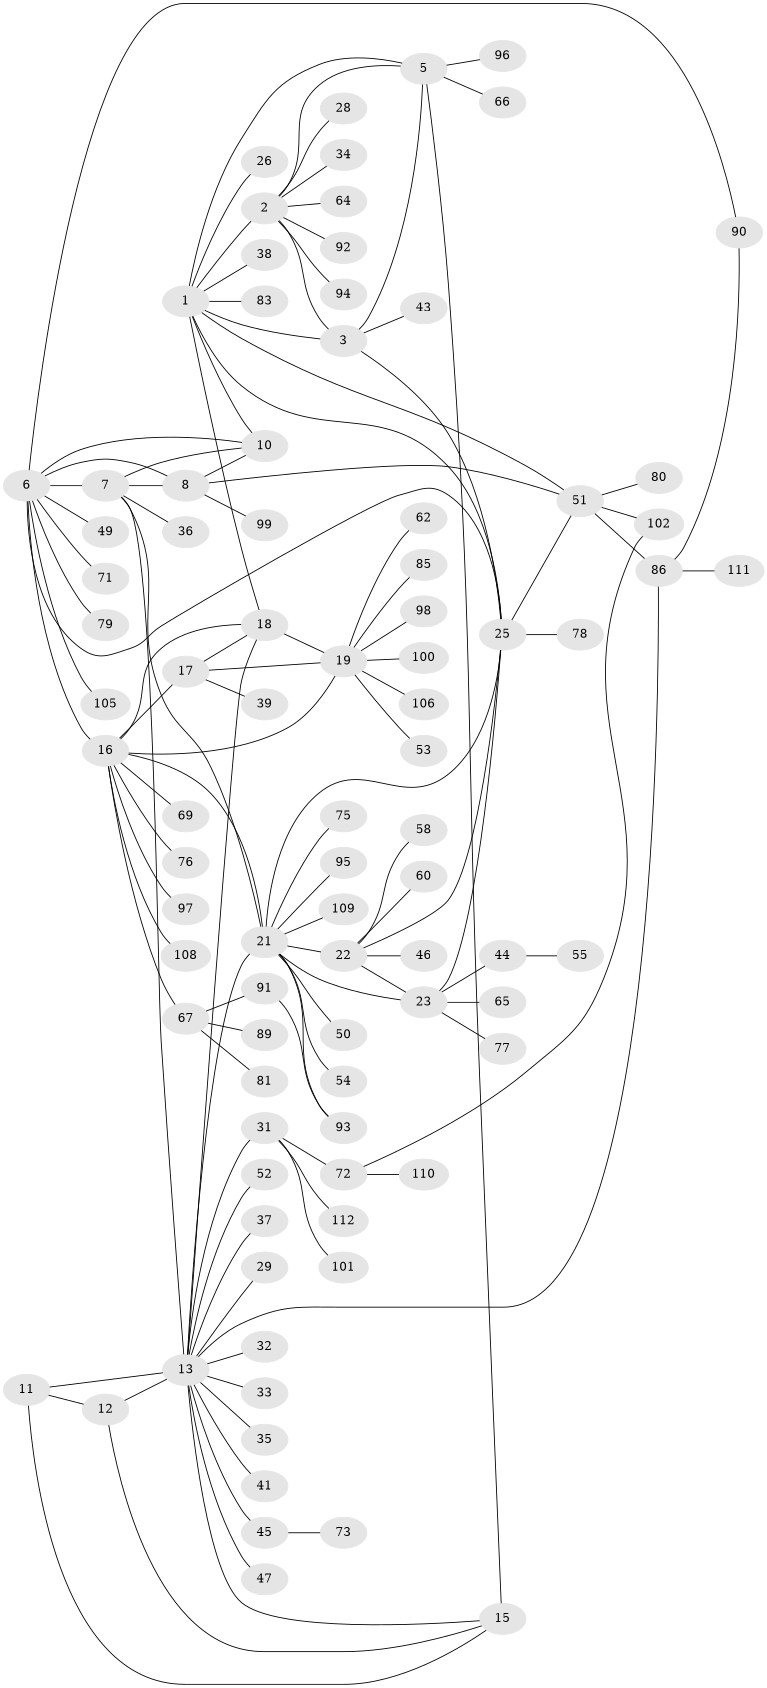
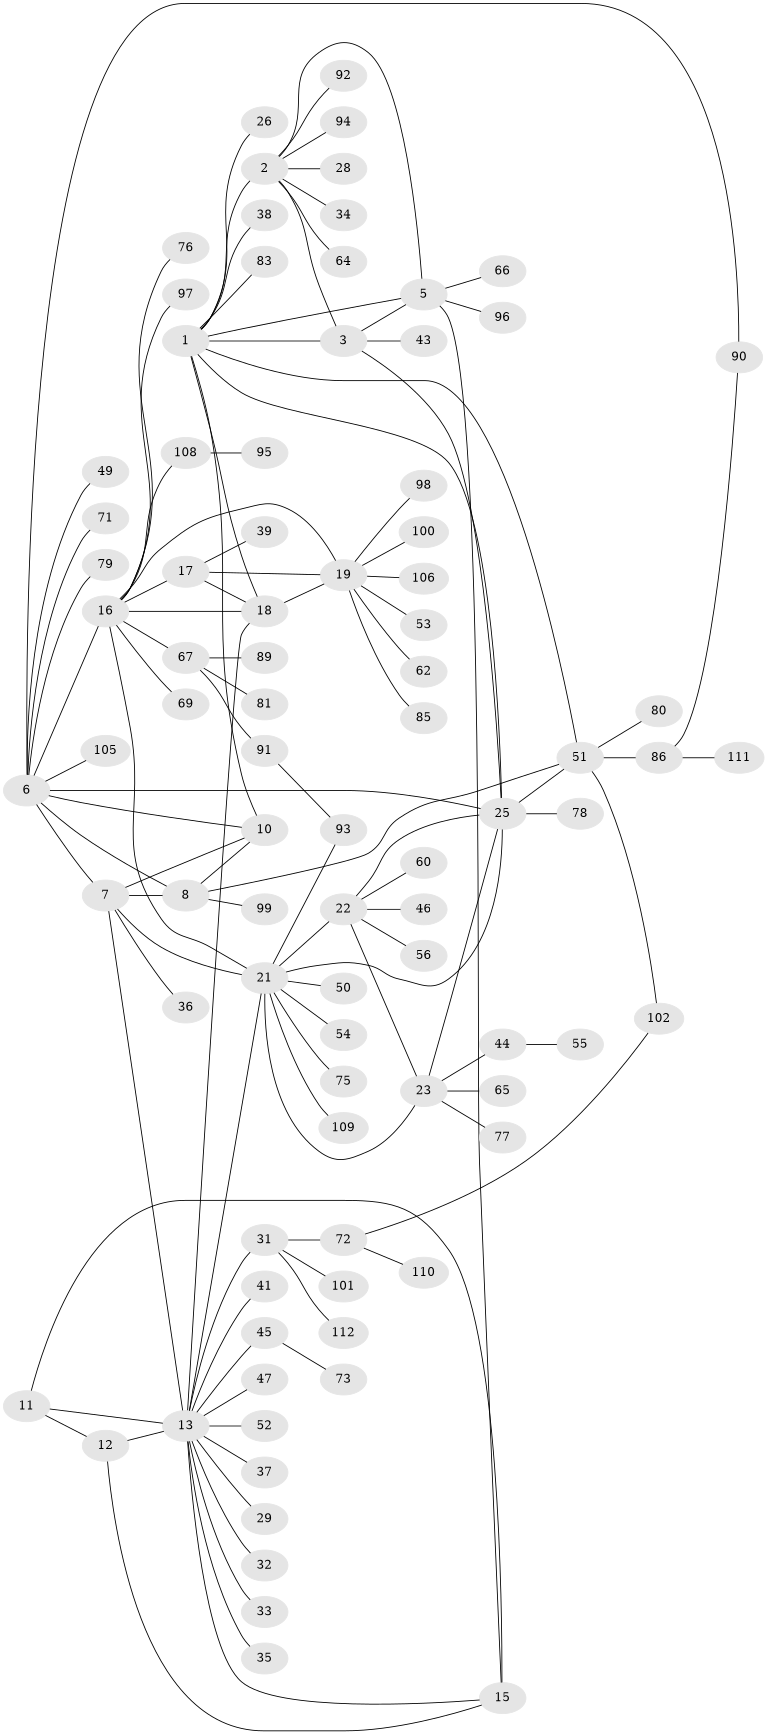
(424, 830) -> (424, 956)
(303, 902) -> (226, 453)
(615, 1127) -> none
